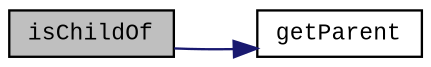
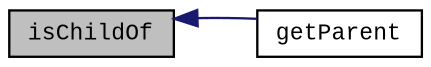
(204, 49) -> (227, 18)
